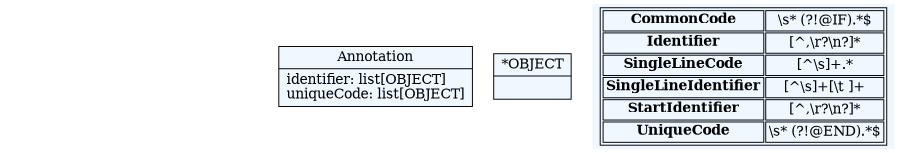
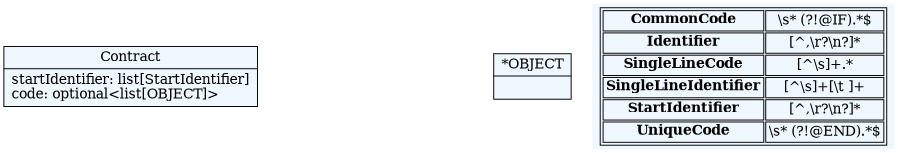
none -> (131, 76)
(376, 76) -> none
